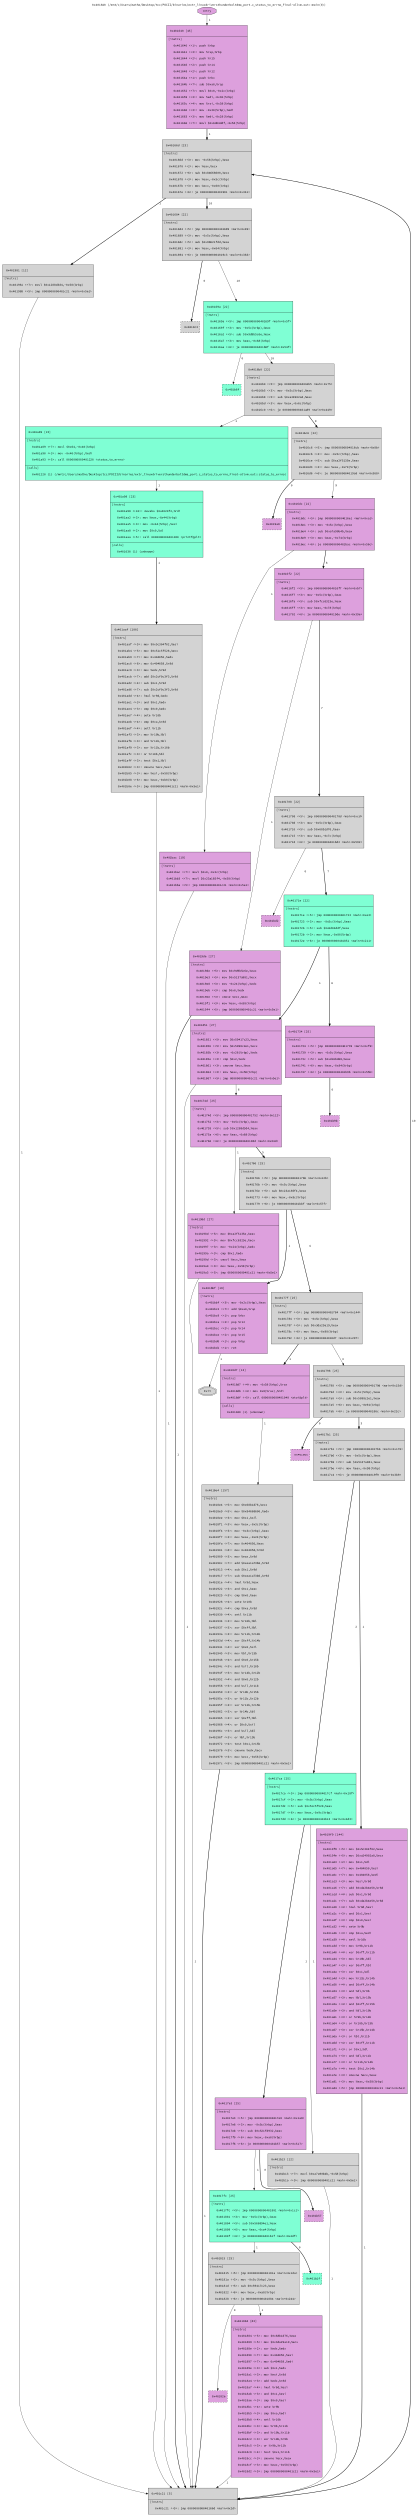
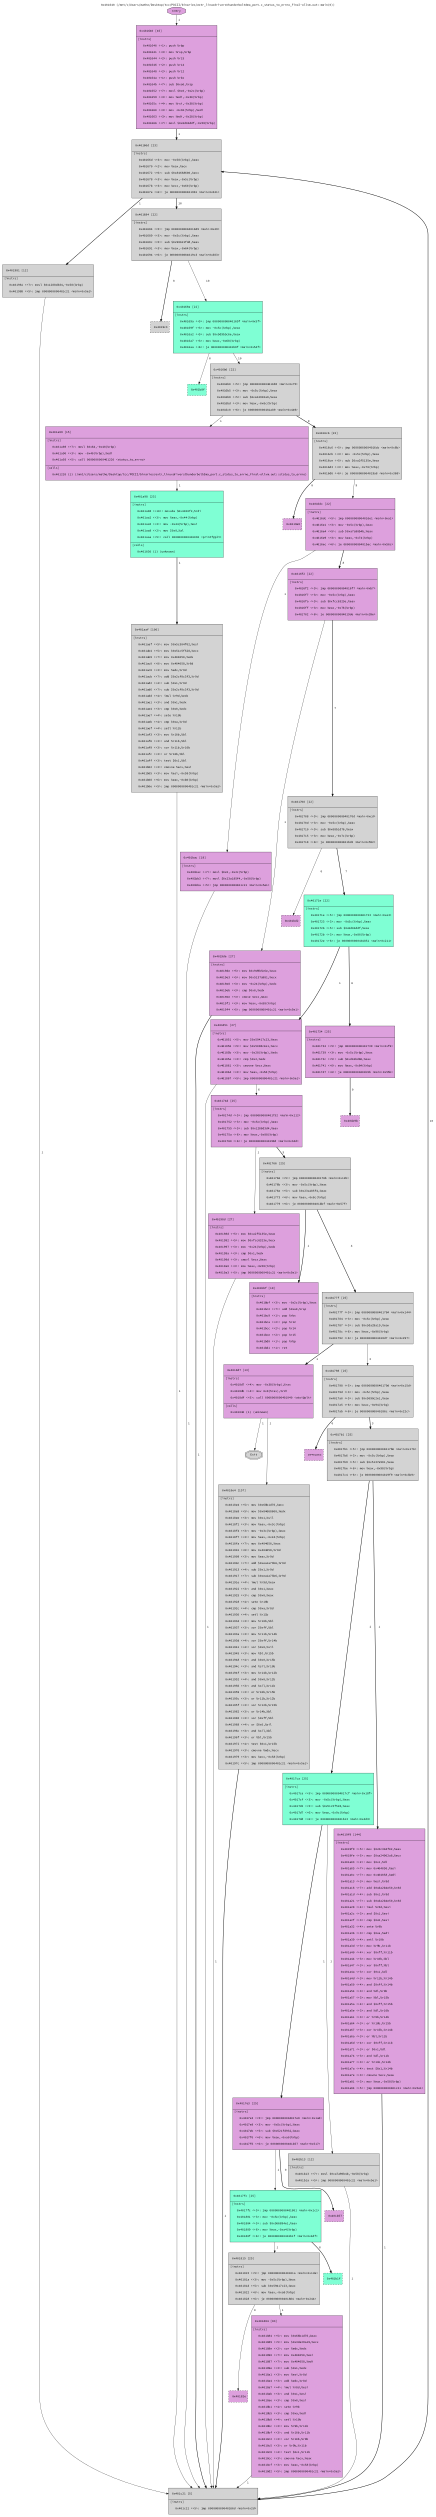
(157, 453) -> (177, 453)
(215, 1369) -> (258, 1433)
